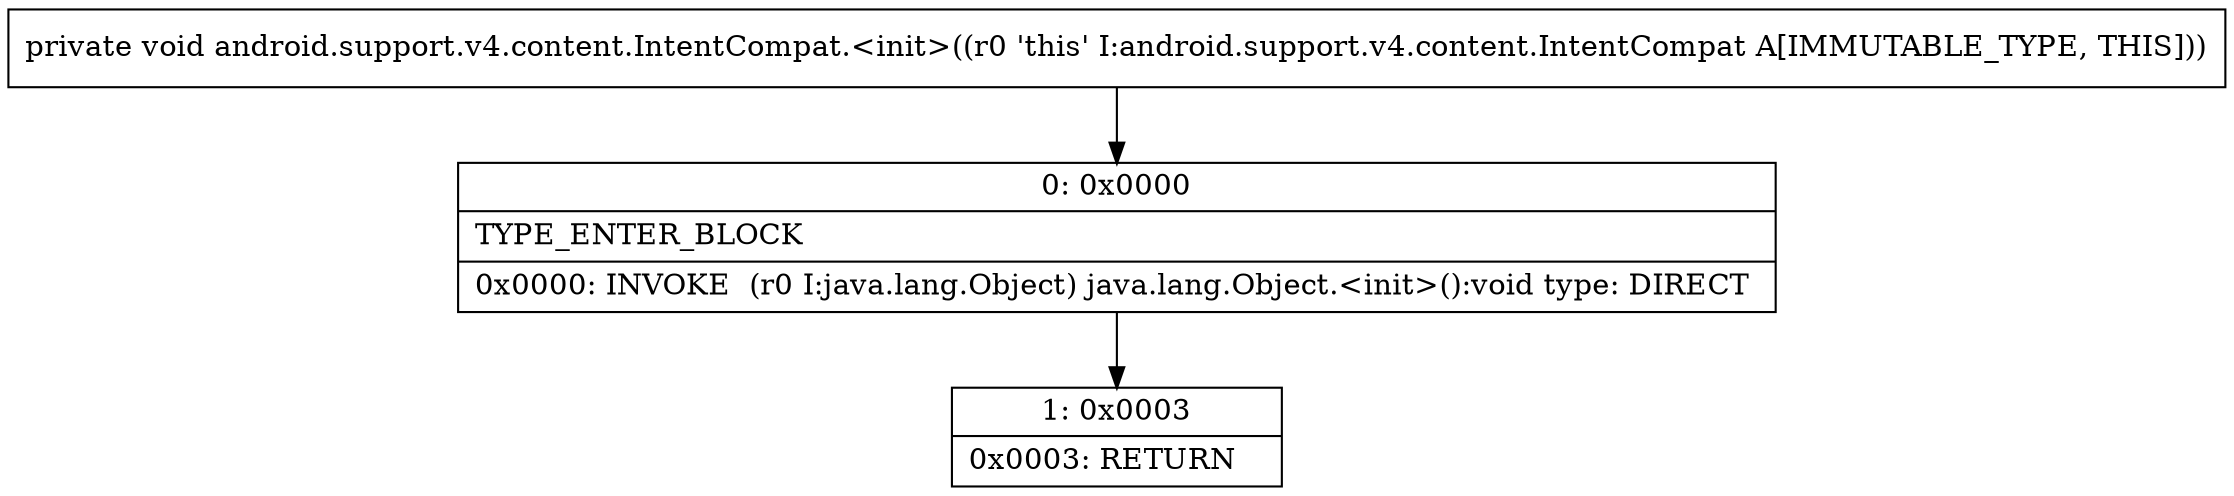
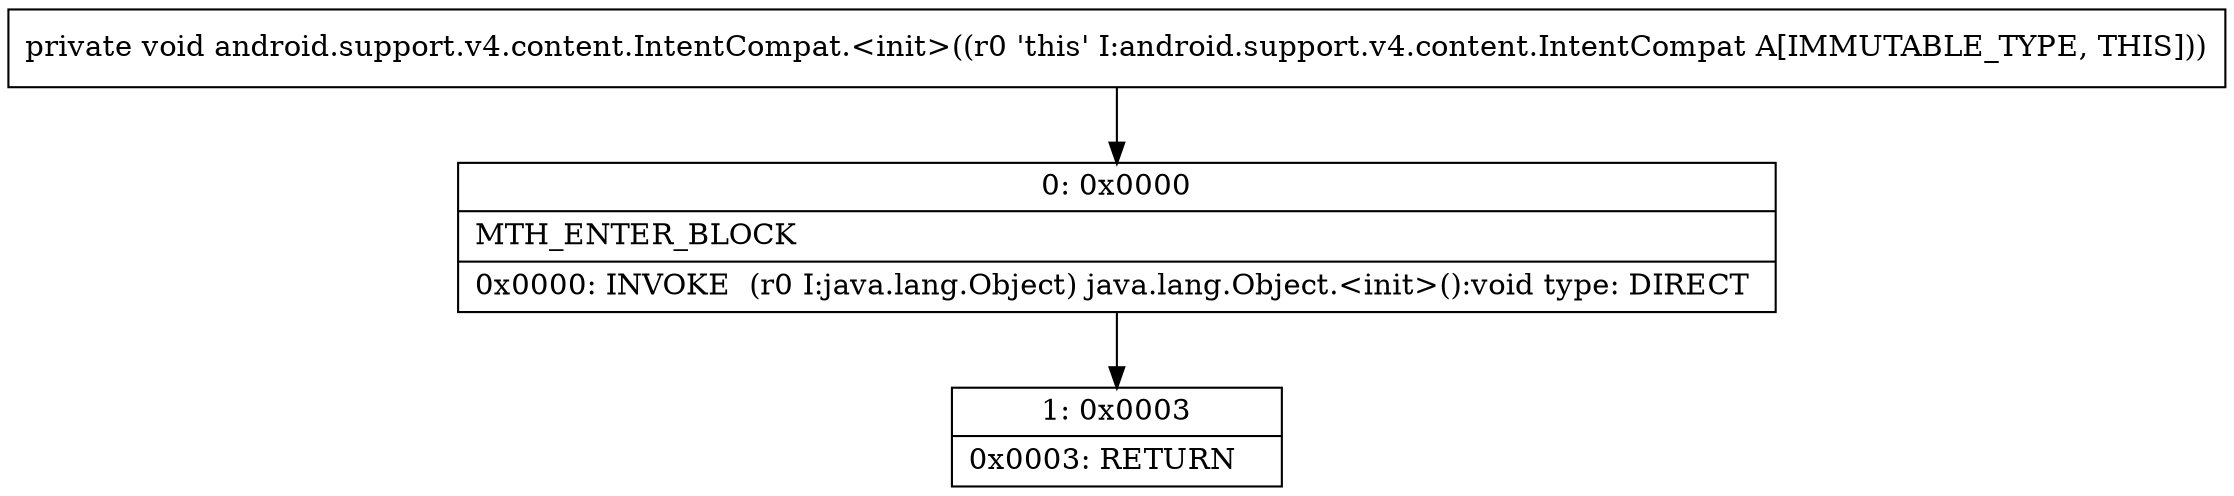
(640, 235) -> (637, 235)
